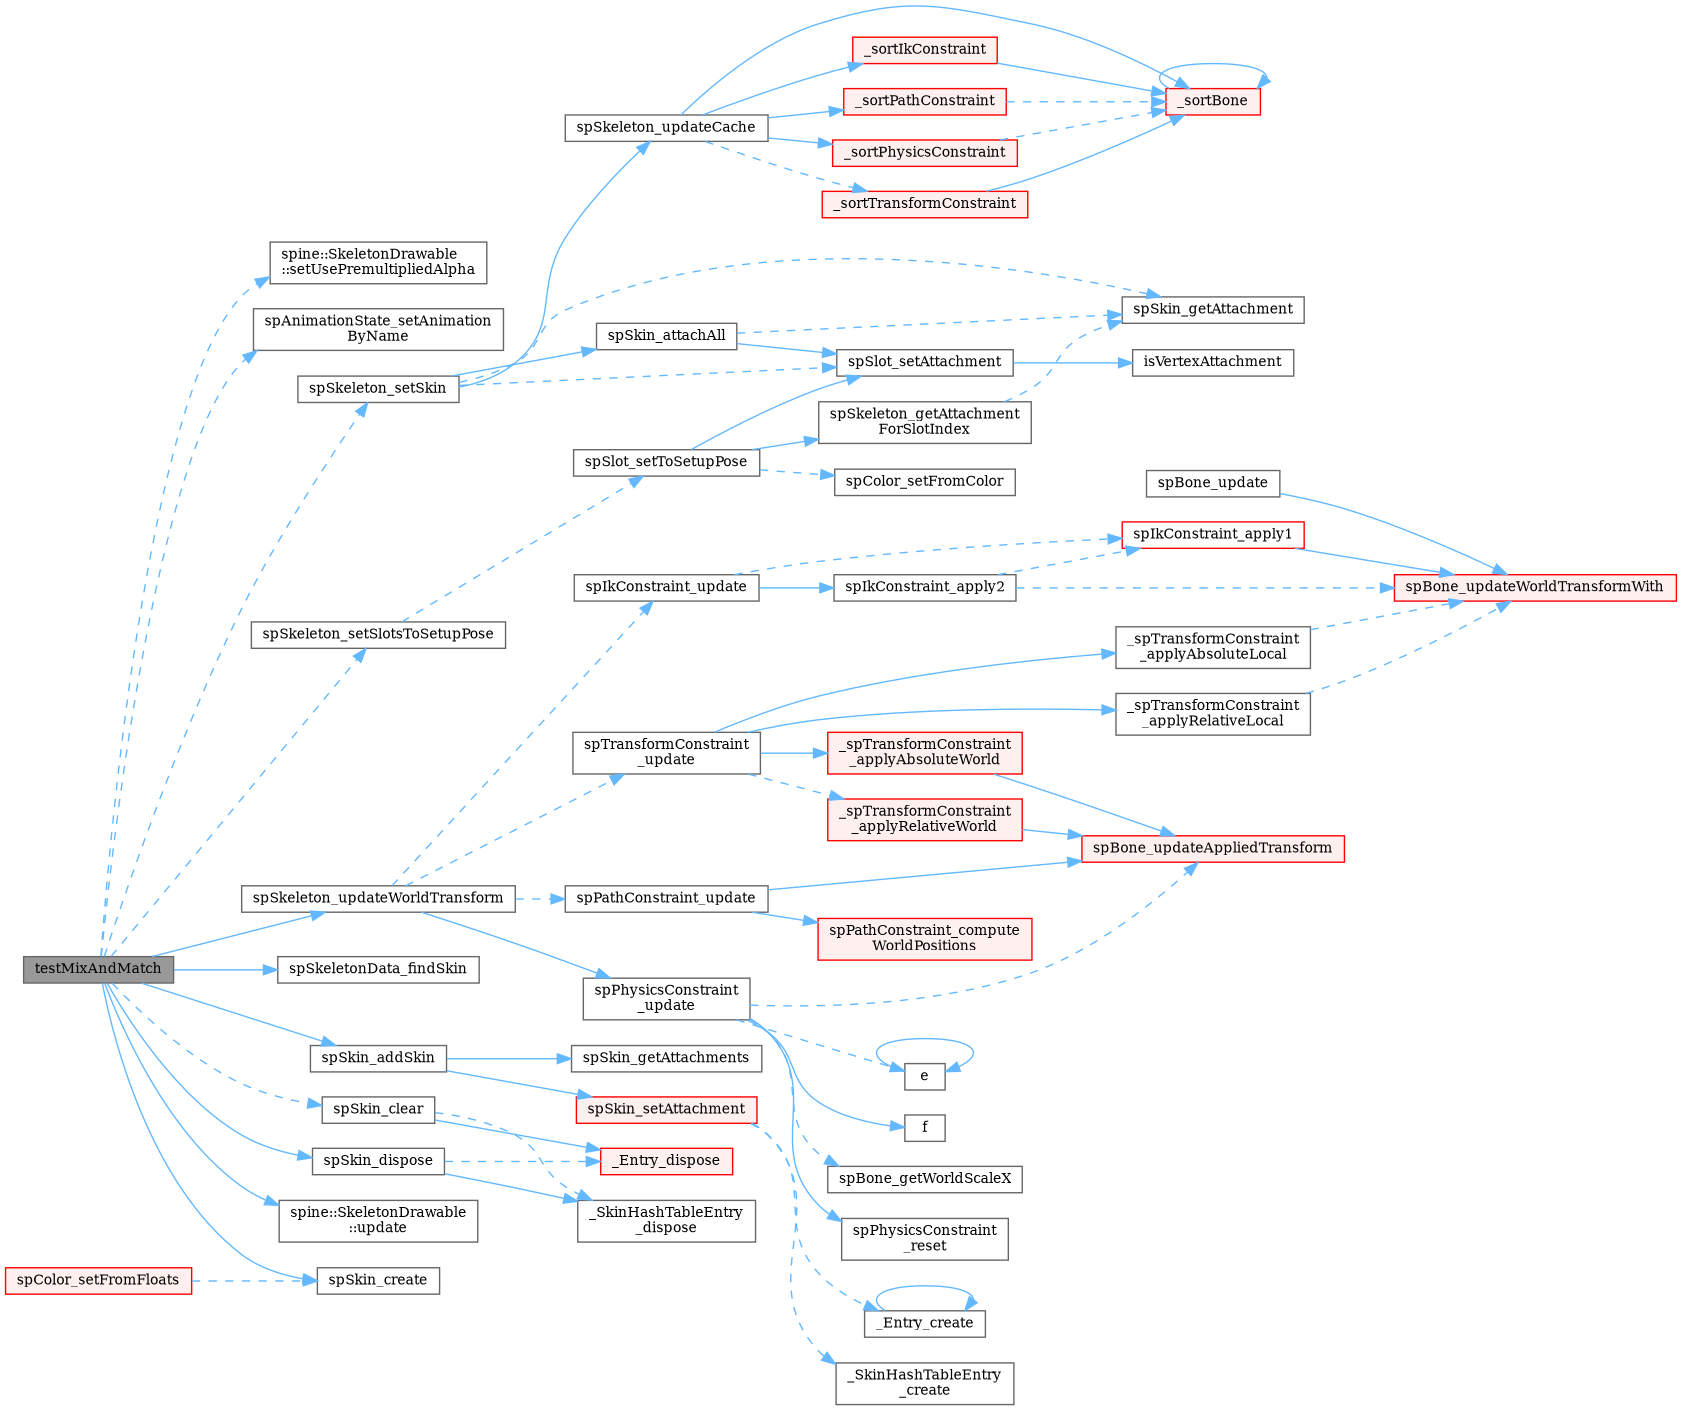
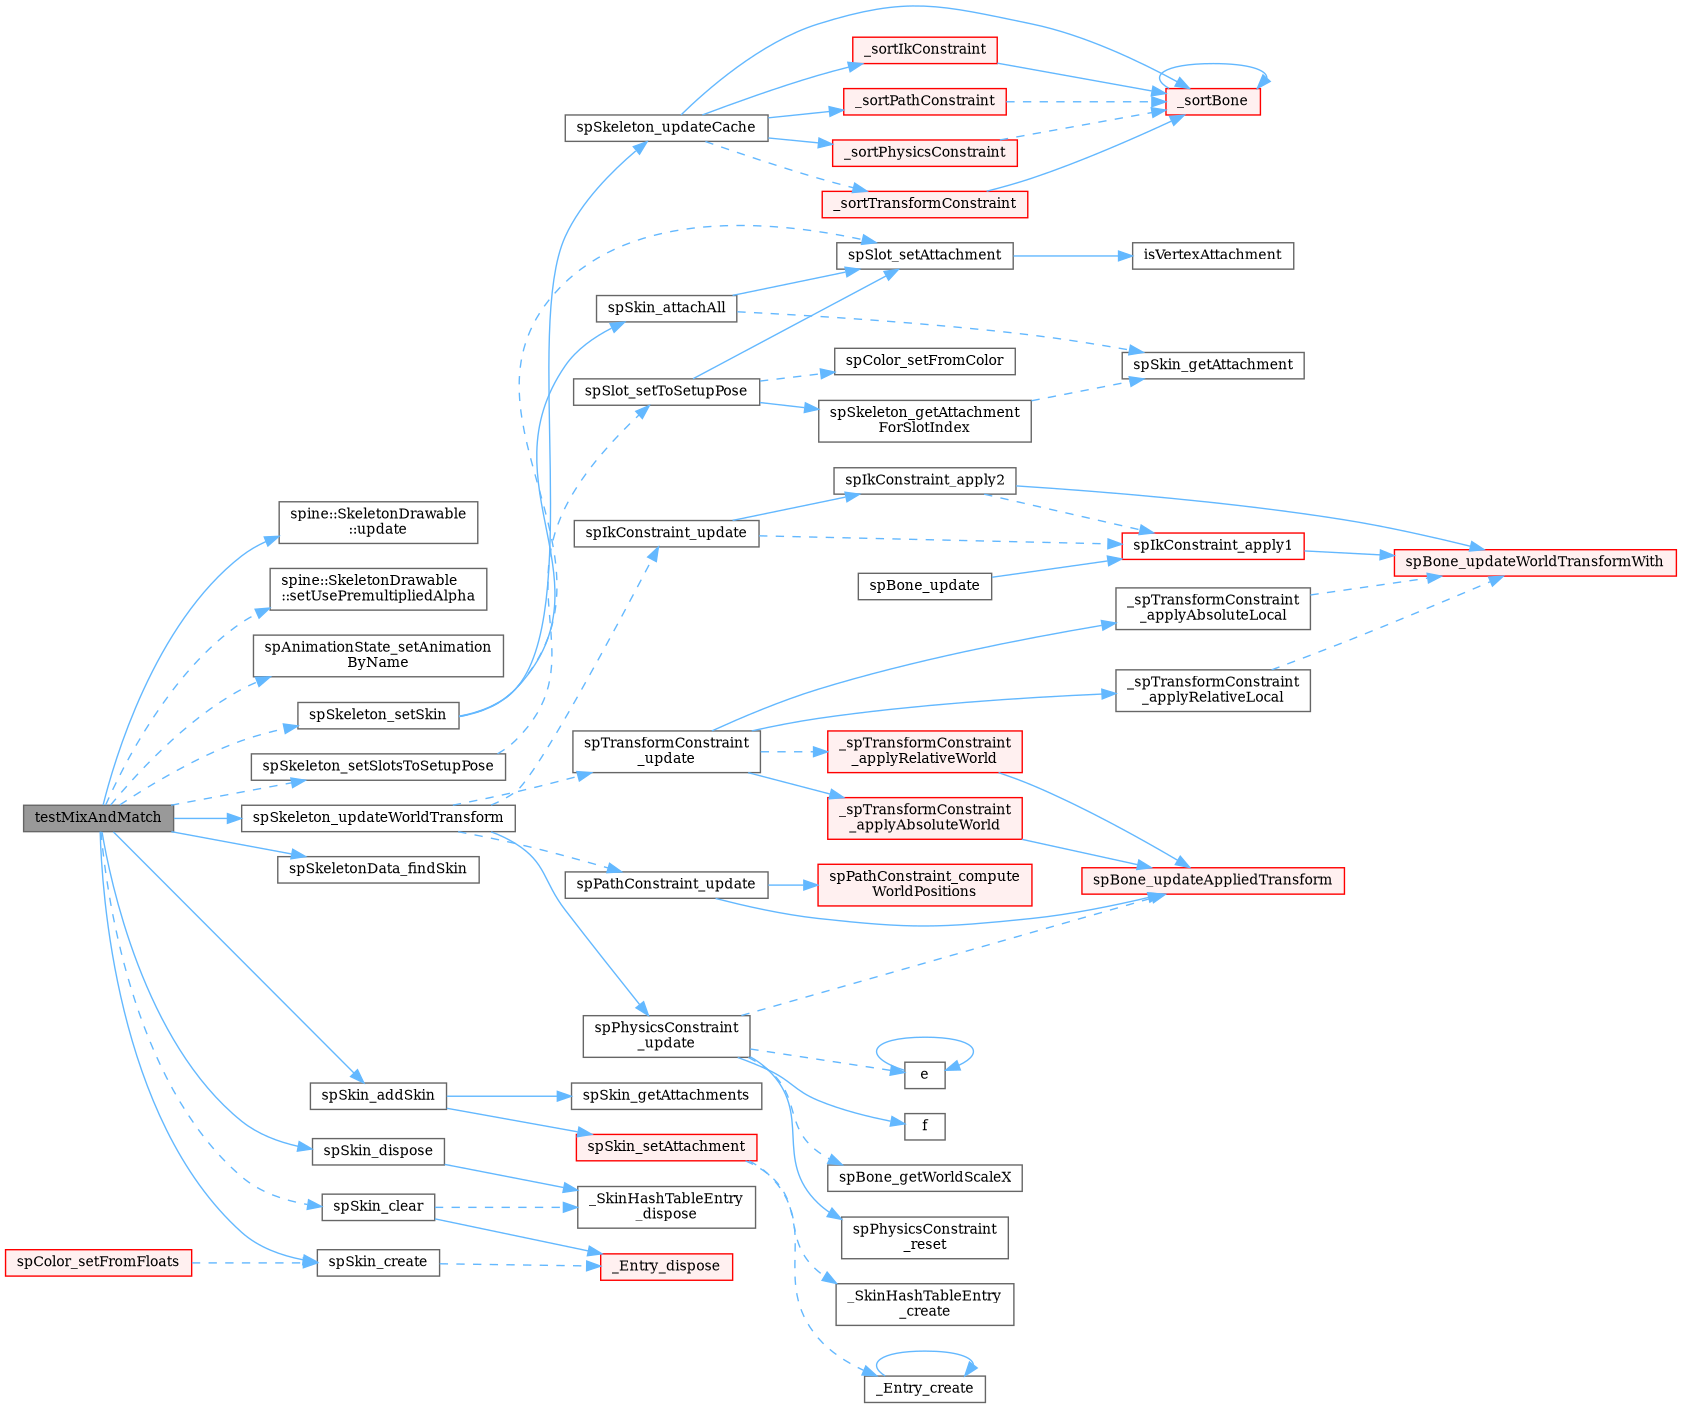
(788, 261) -> none
(1389, 524) -> (1050, 569)
(1198, 588) -> (1245, 506)
(515, 1162) -> (513, 1265)
